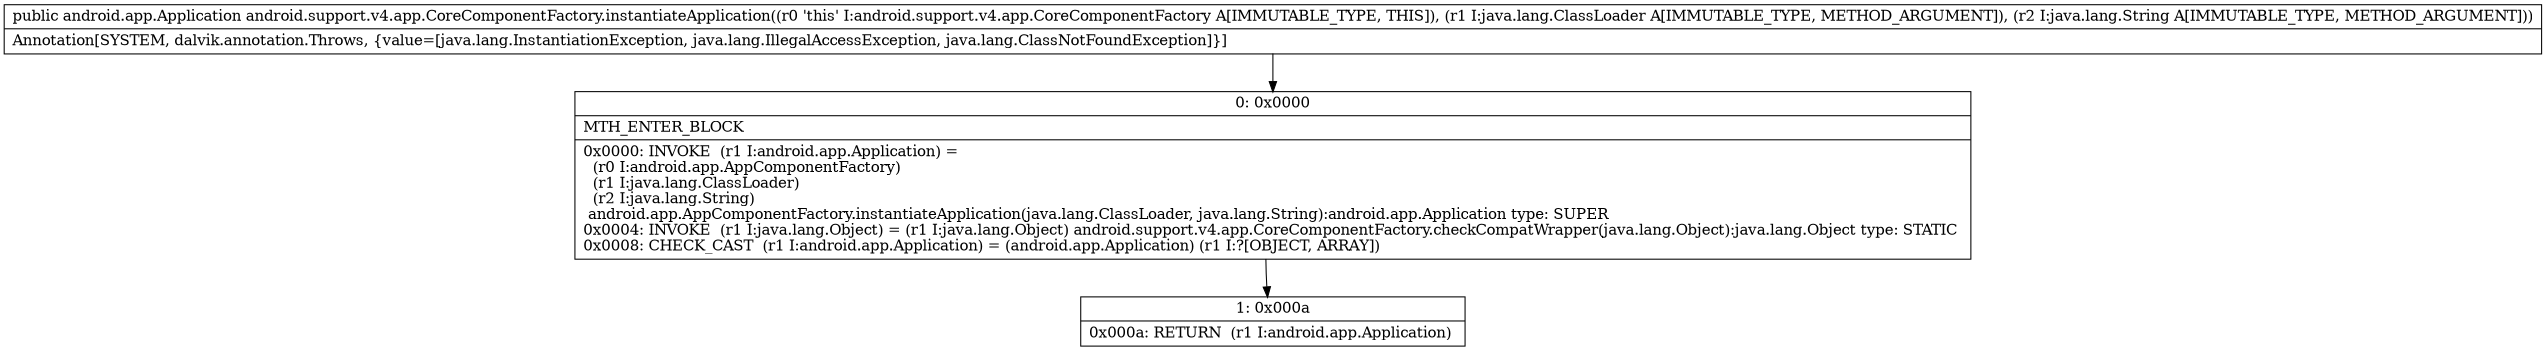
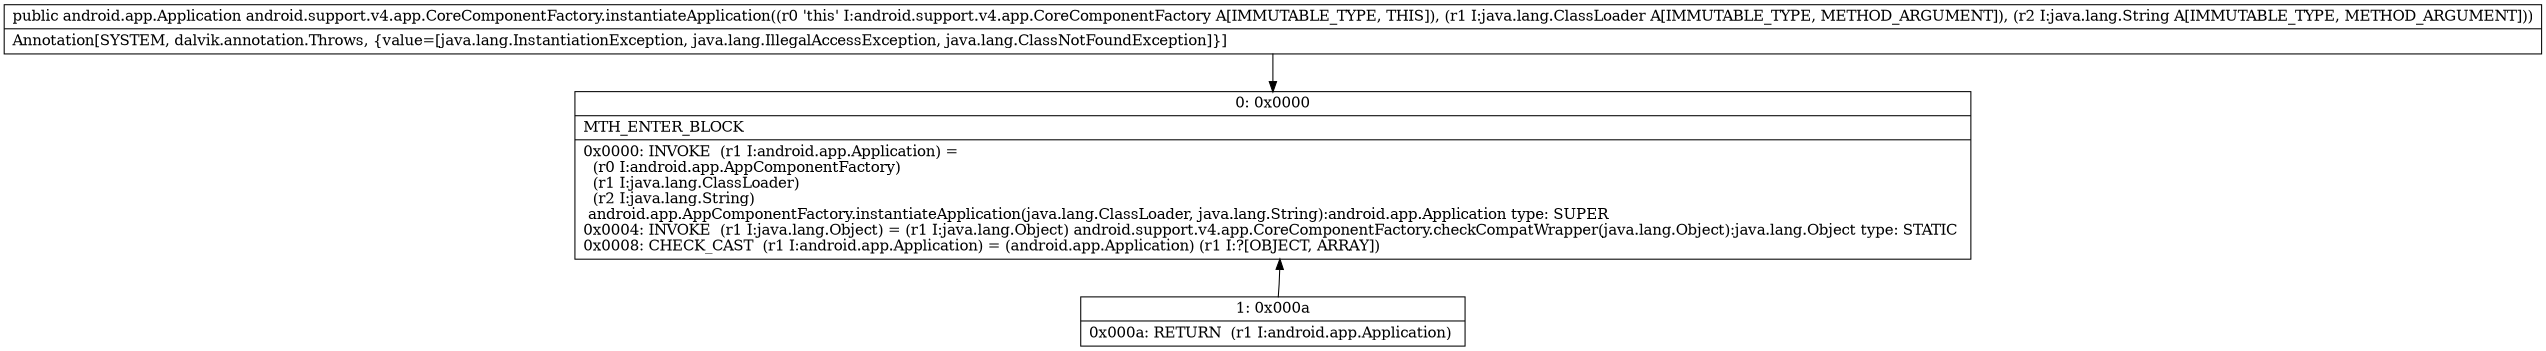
(1266, 273) -> (1279, 284)
